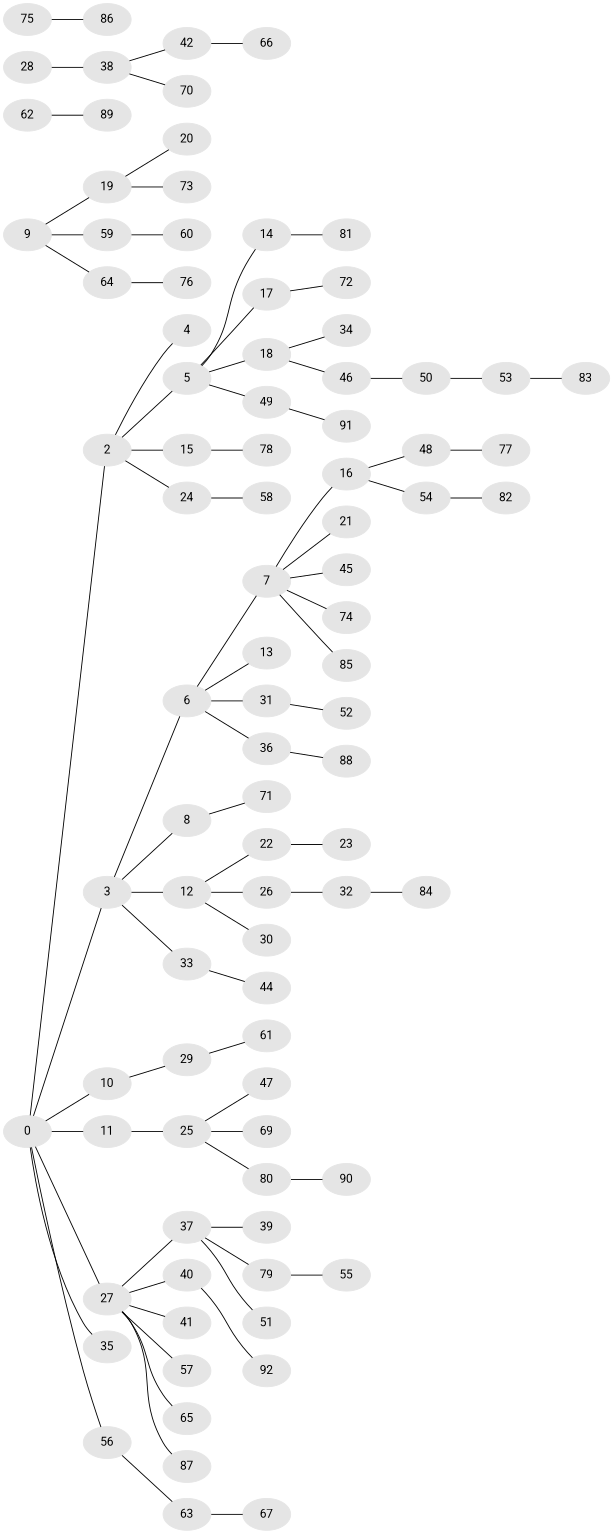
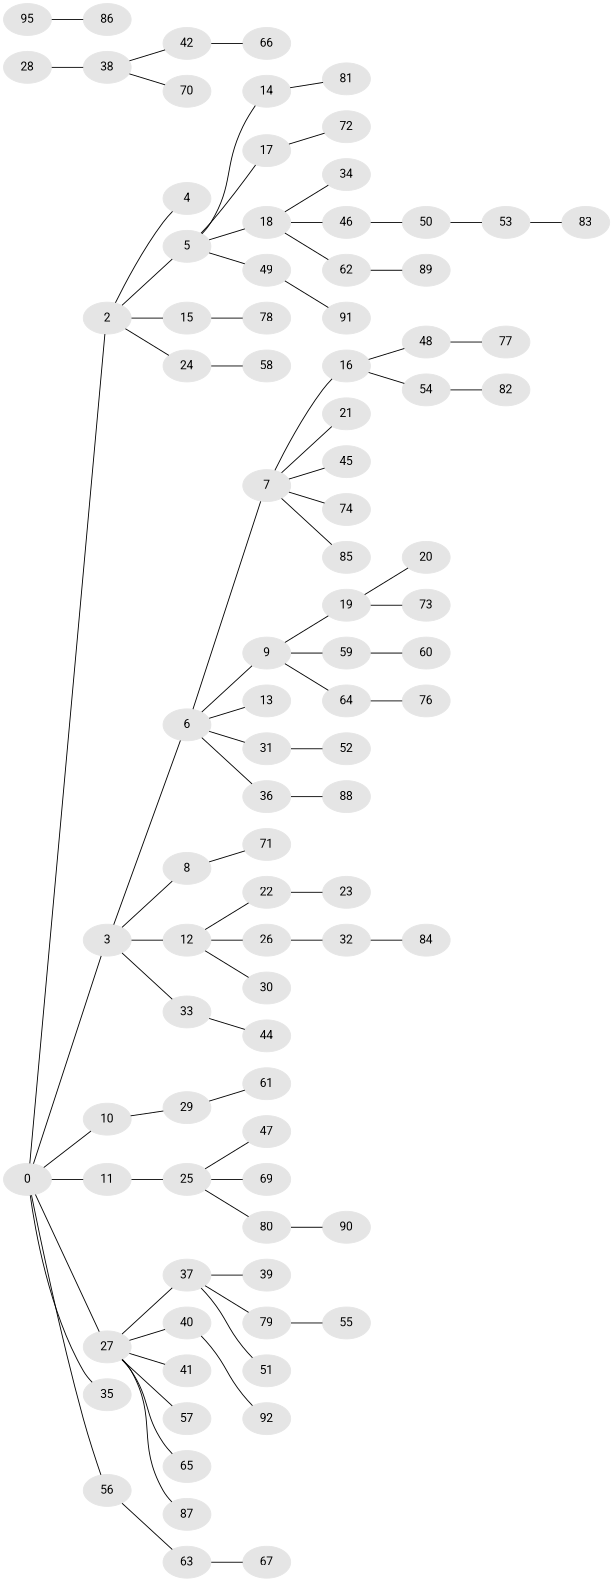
(27, 19) -> (27, 19)
none -> (307, 246)
none -> (227, 689)
